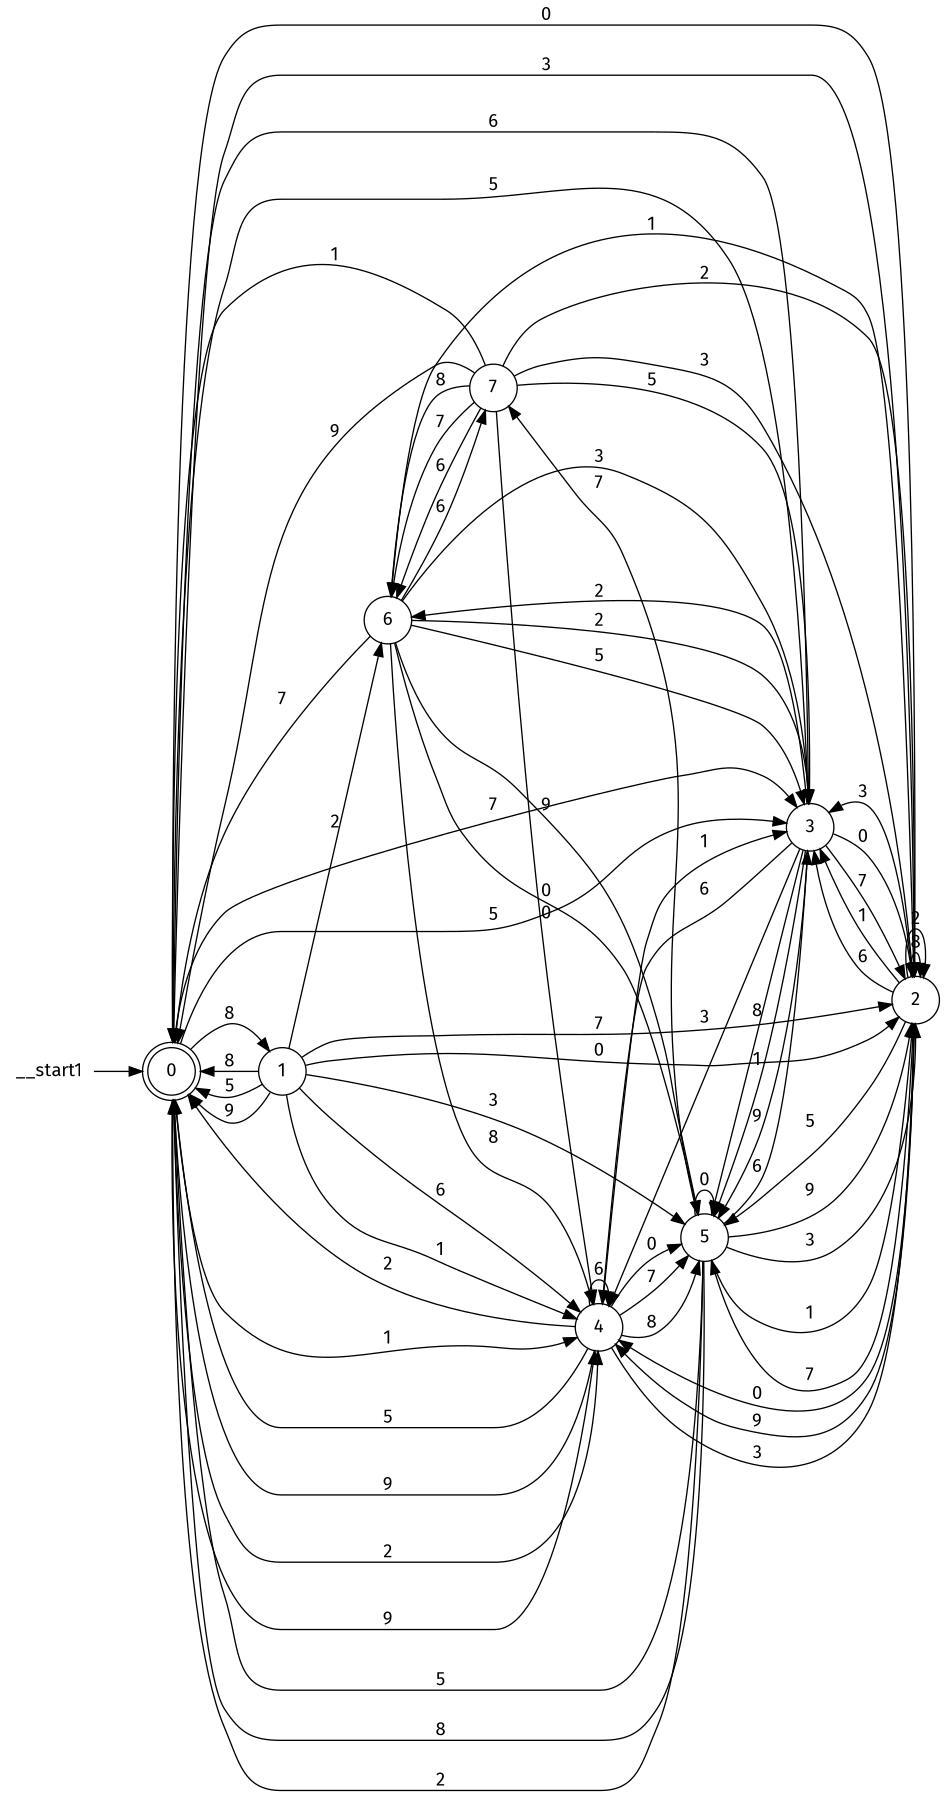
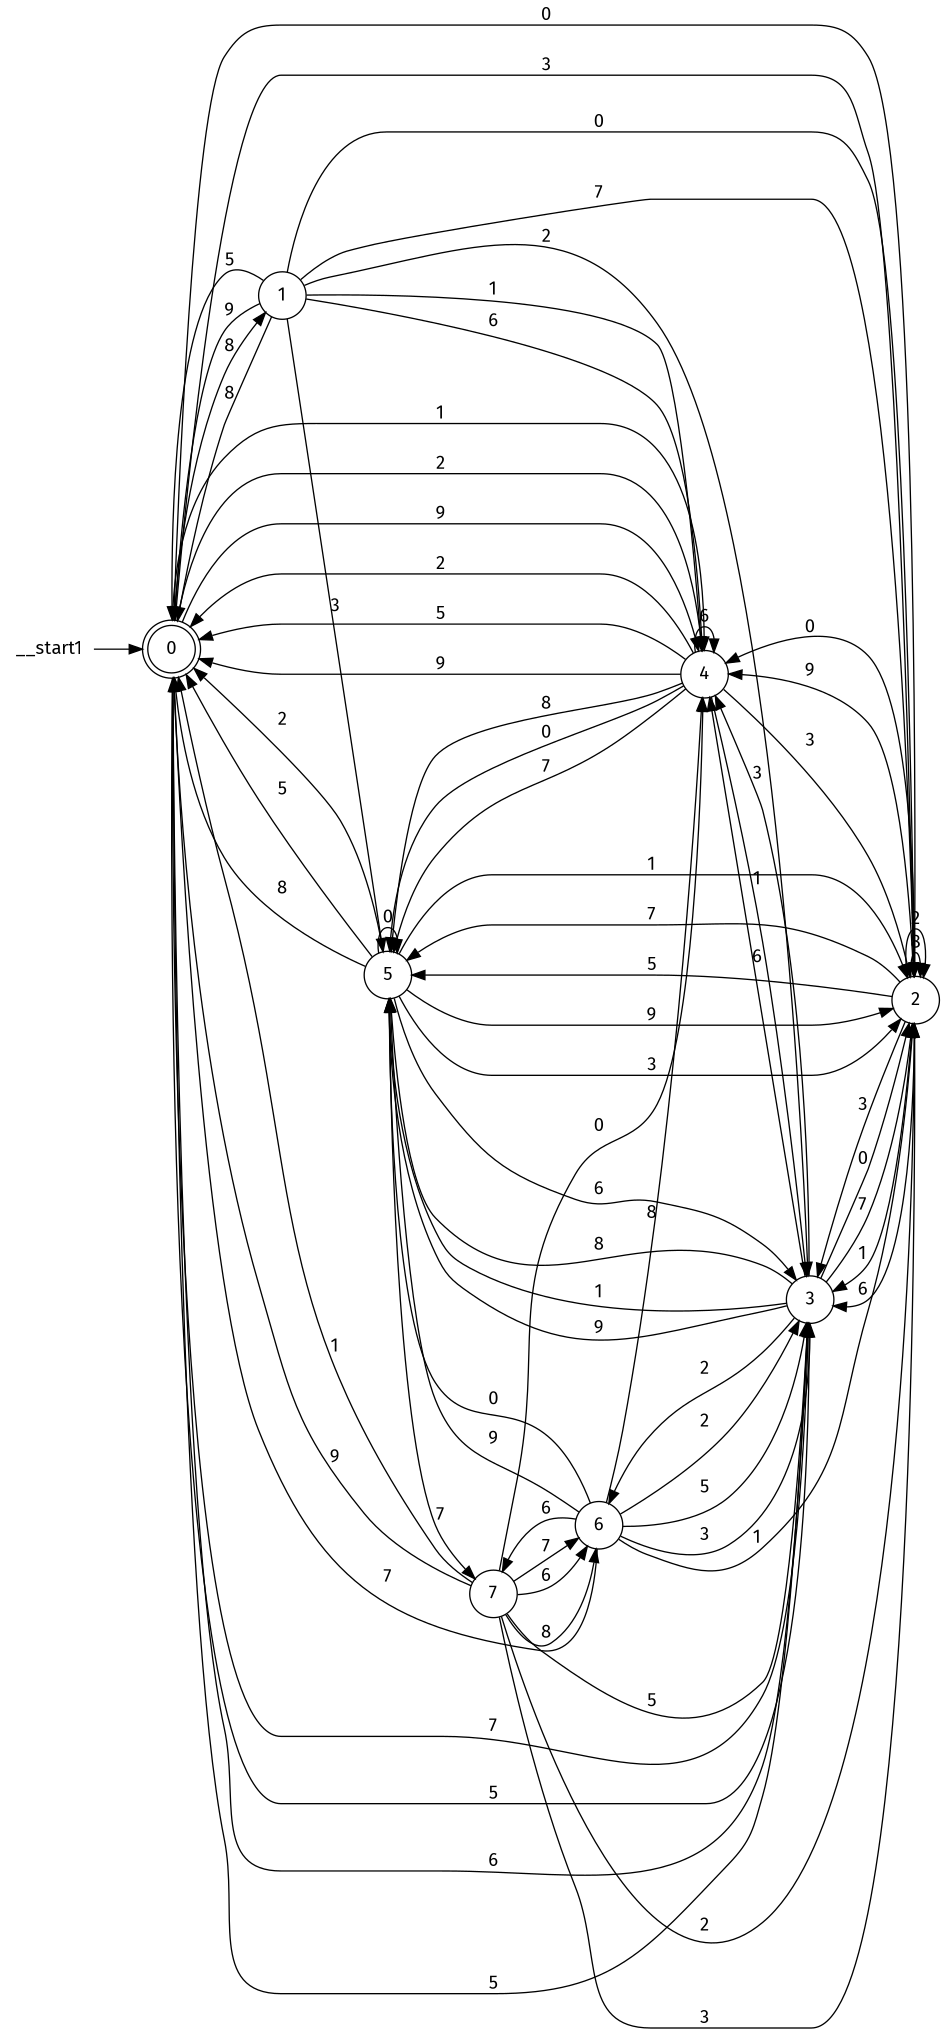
(334, 852) -> (742, 595)
